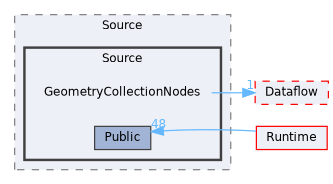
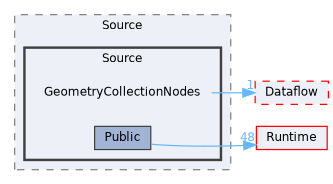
(210, 130) -> (197, 146)
